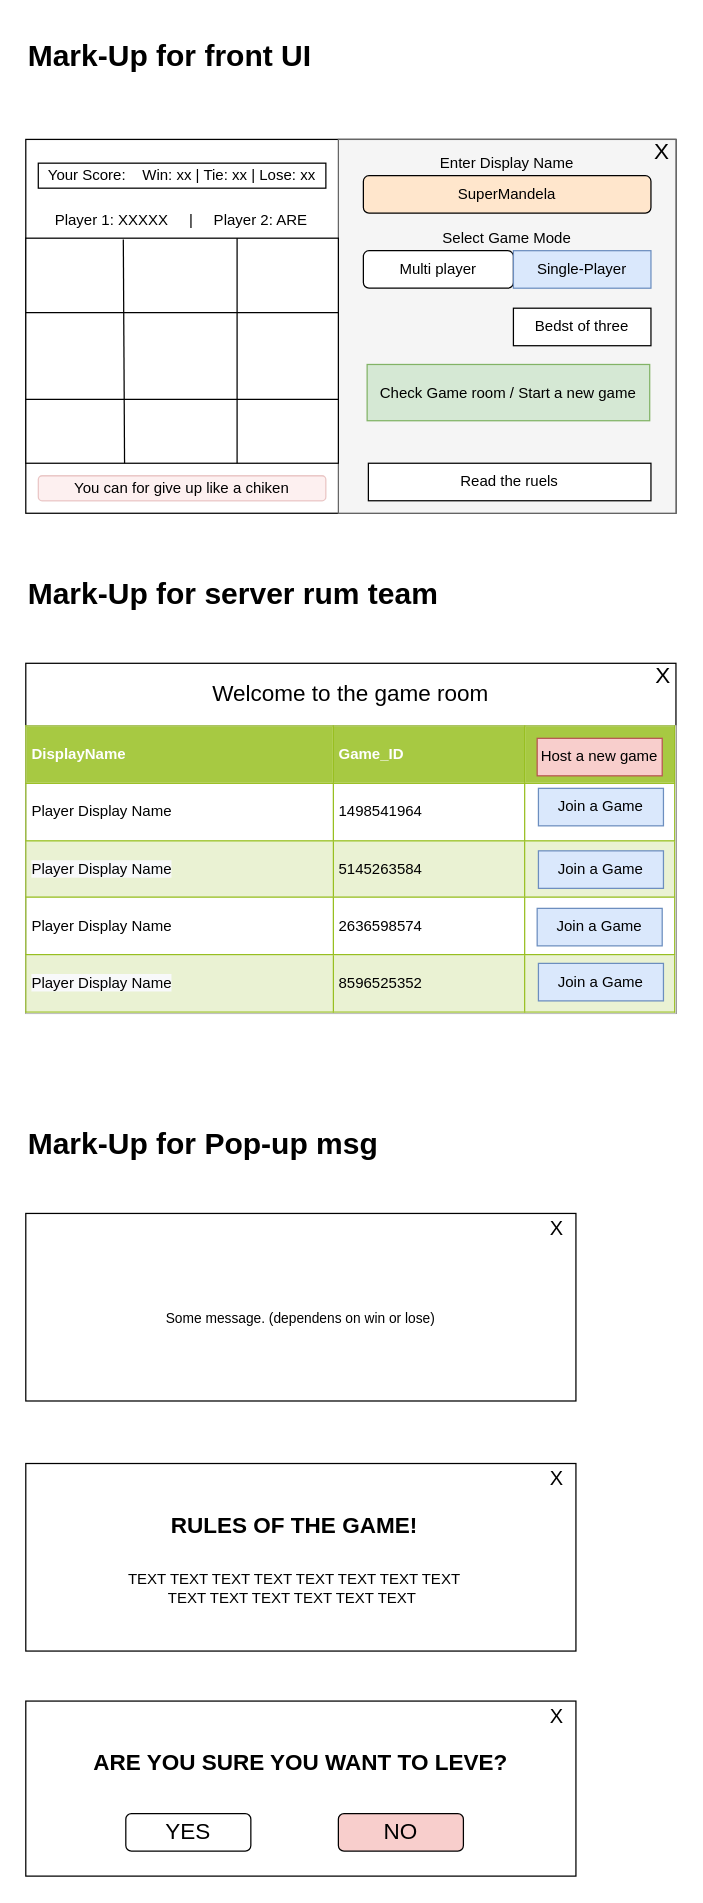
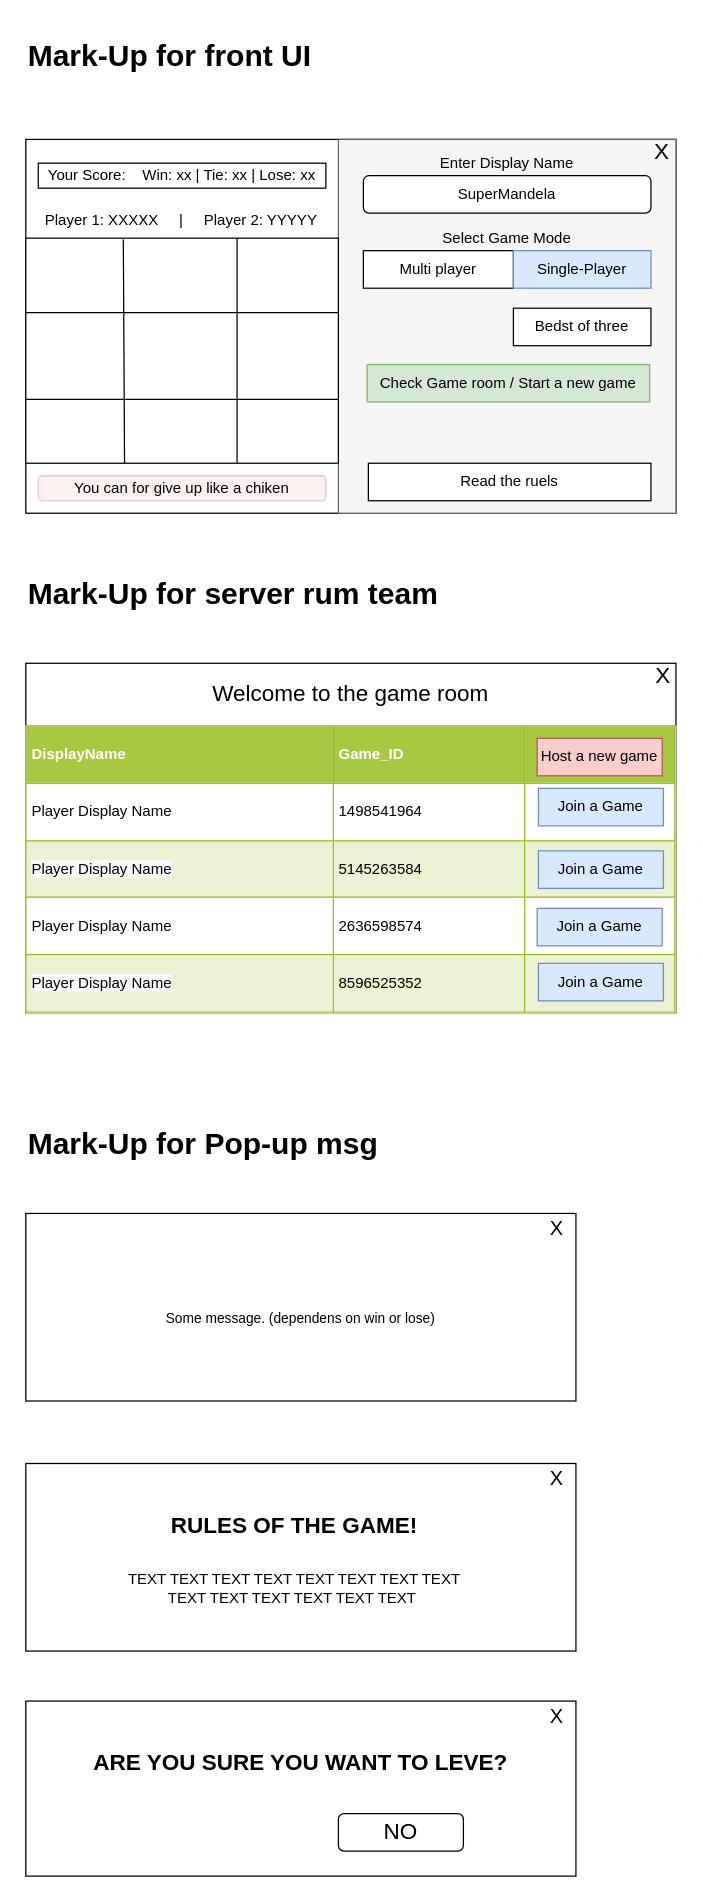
(507, 194) -> (507, 194)
(181, 221) -> (181, 221)
(438, 269) -> (438, 269)
(508, 393) -> (508, 383)
(188, 1832) -> none
(401, 1832) -> (401, 1832)
